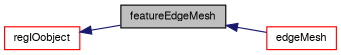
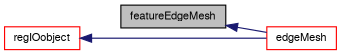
(106, 28) -> (179, 38)
